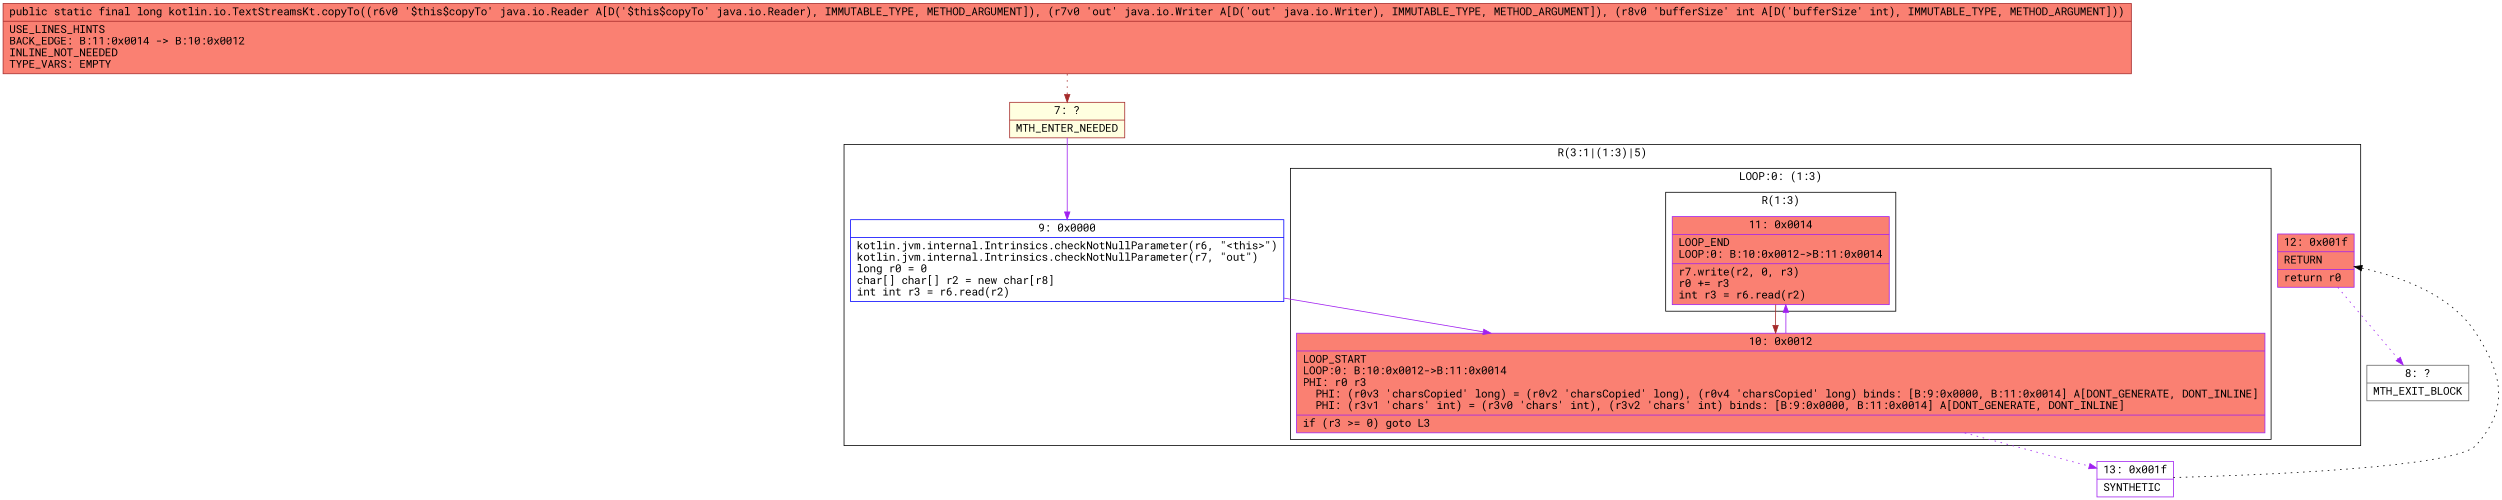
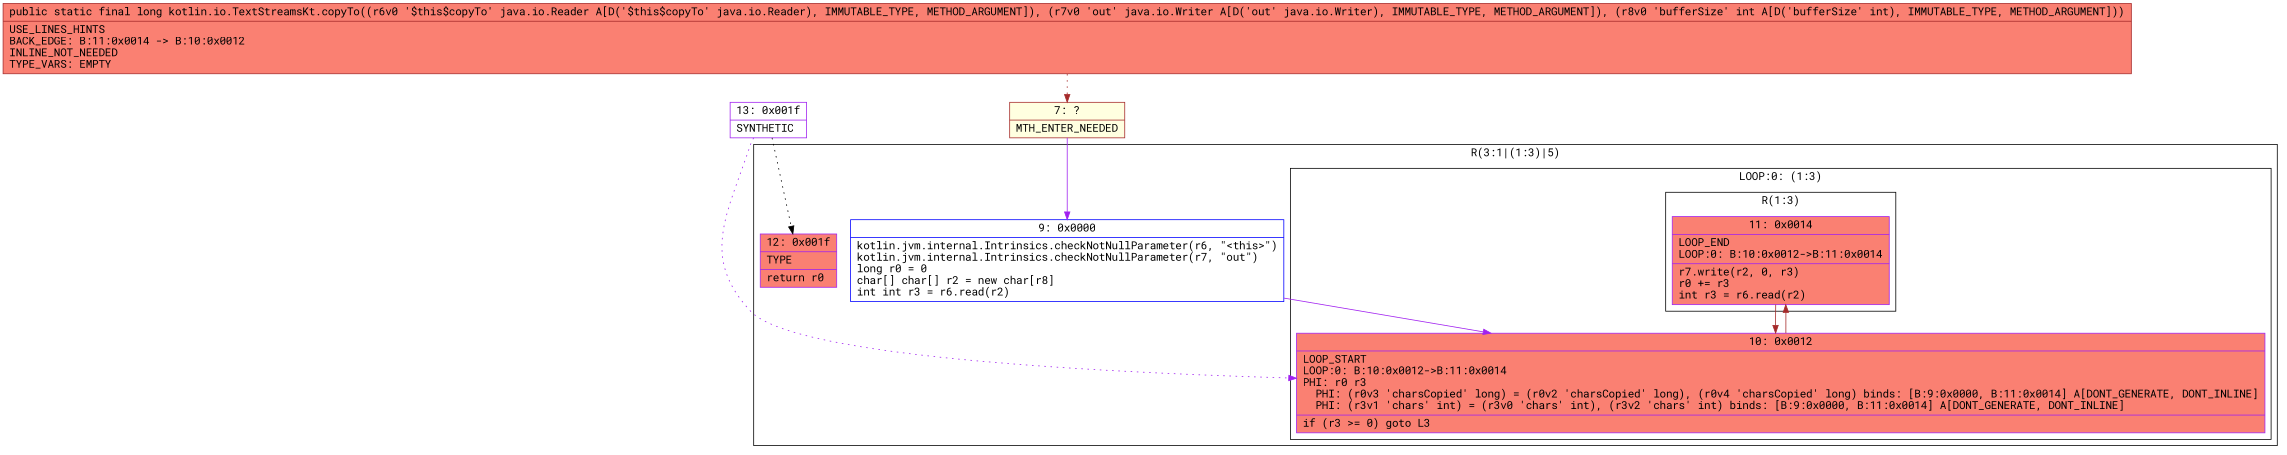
(2303, 260) -> (780, 260)
(1786, 323) -> (1786, 323)
(2418, 383) -> none
(2030, 450) -> (923, 355)
